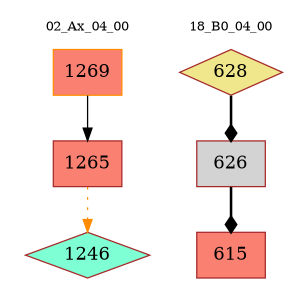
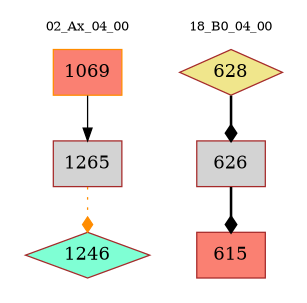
(88, 72) -> (88, 72)
(88, 164) -> (88, 164)
(88, 203) -> (88, 203)
